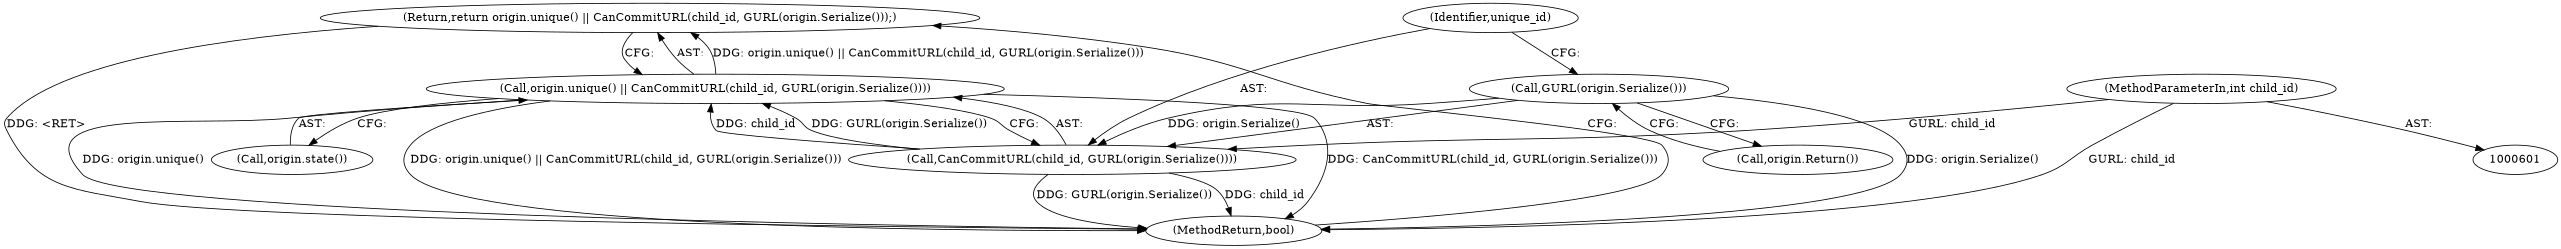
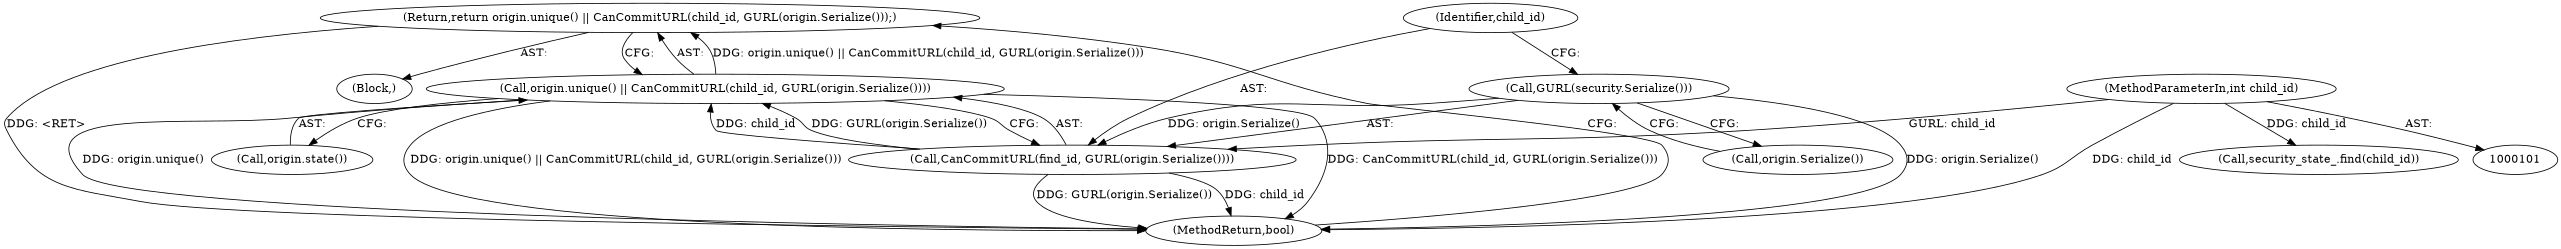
(1491, 18) -> (1491, 18)
none -> (374, 89)
(1599, 89) -> (1599, 89)
(1072, 160) -> (1072, 160)
(1798, 160) -> (1798, 160)
(2132, 160) -> (2132, 160)
none -> (2319, 160)
(2515, 160) -> (2515, 160)
